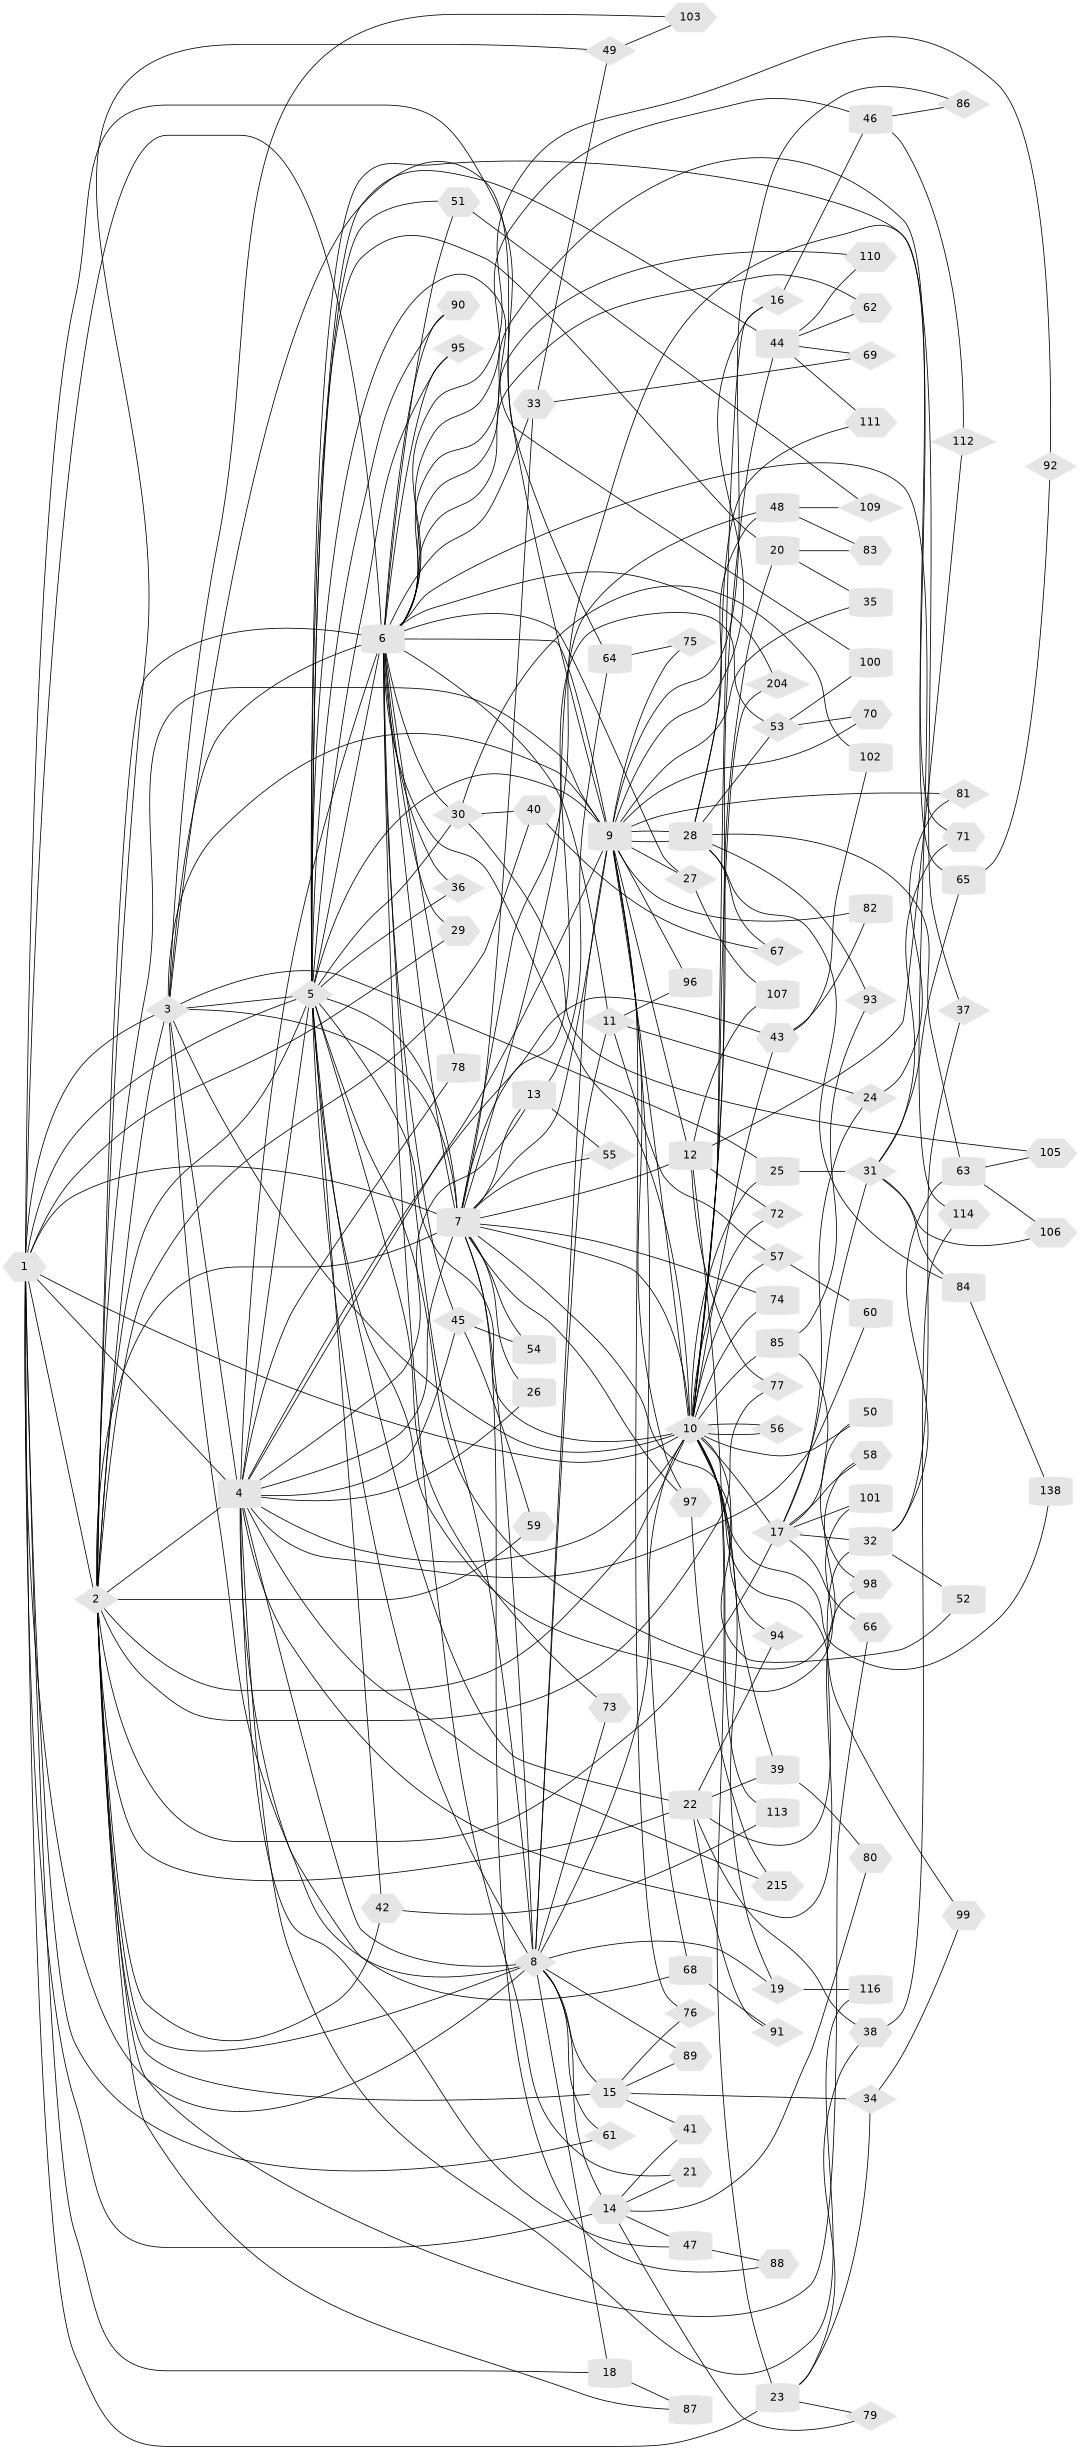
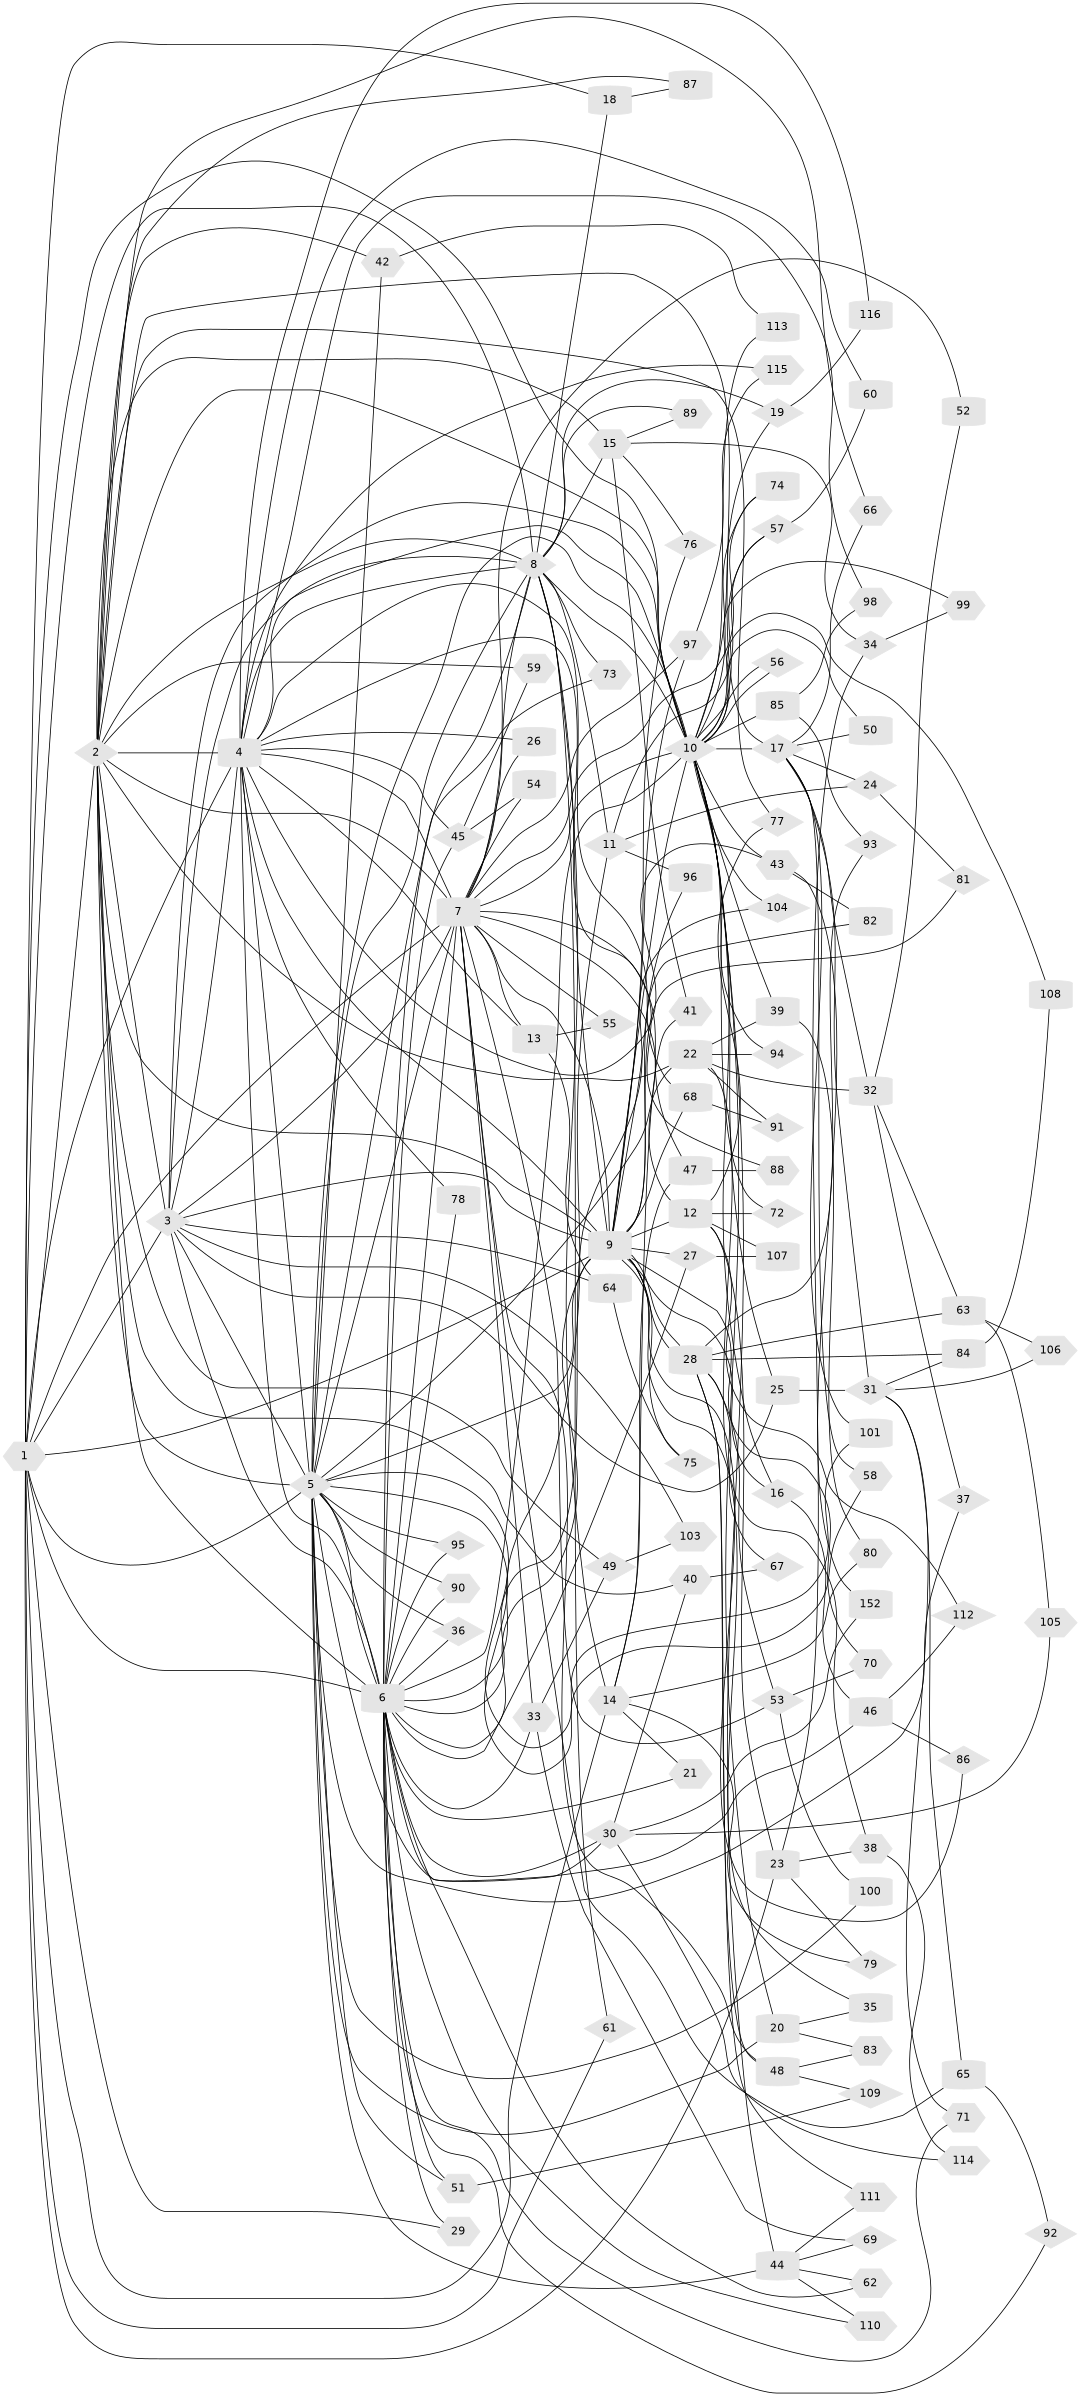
(912, 512) -> (726, 2049)
(778, 684) -> (778, 908)
(871, 758) -> (871, 1604)
(1051, 1491) -> (1051, 995)
(778, 1886) -> (778, 370)
